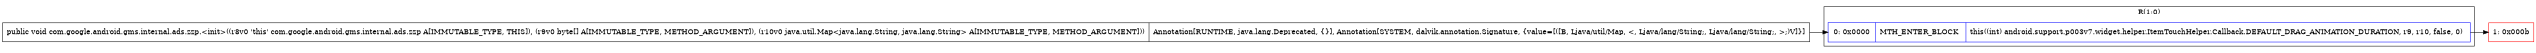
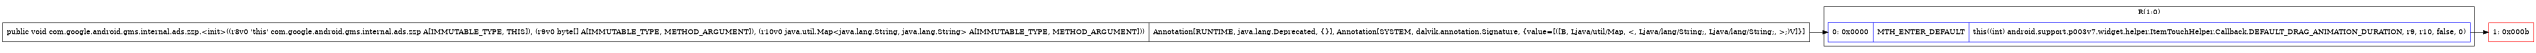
(1919, 32) -> (1921, 32)
